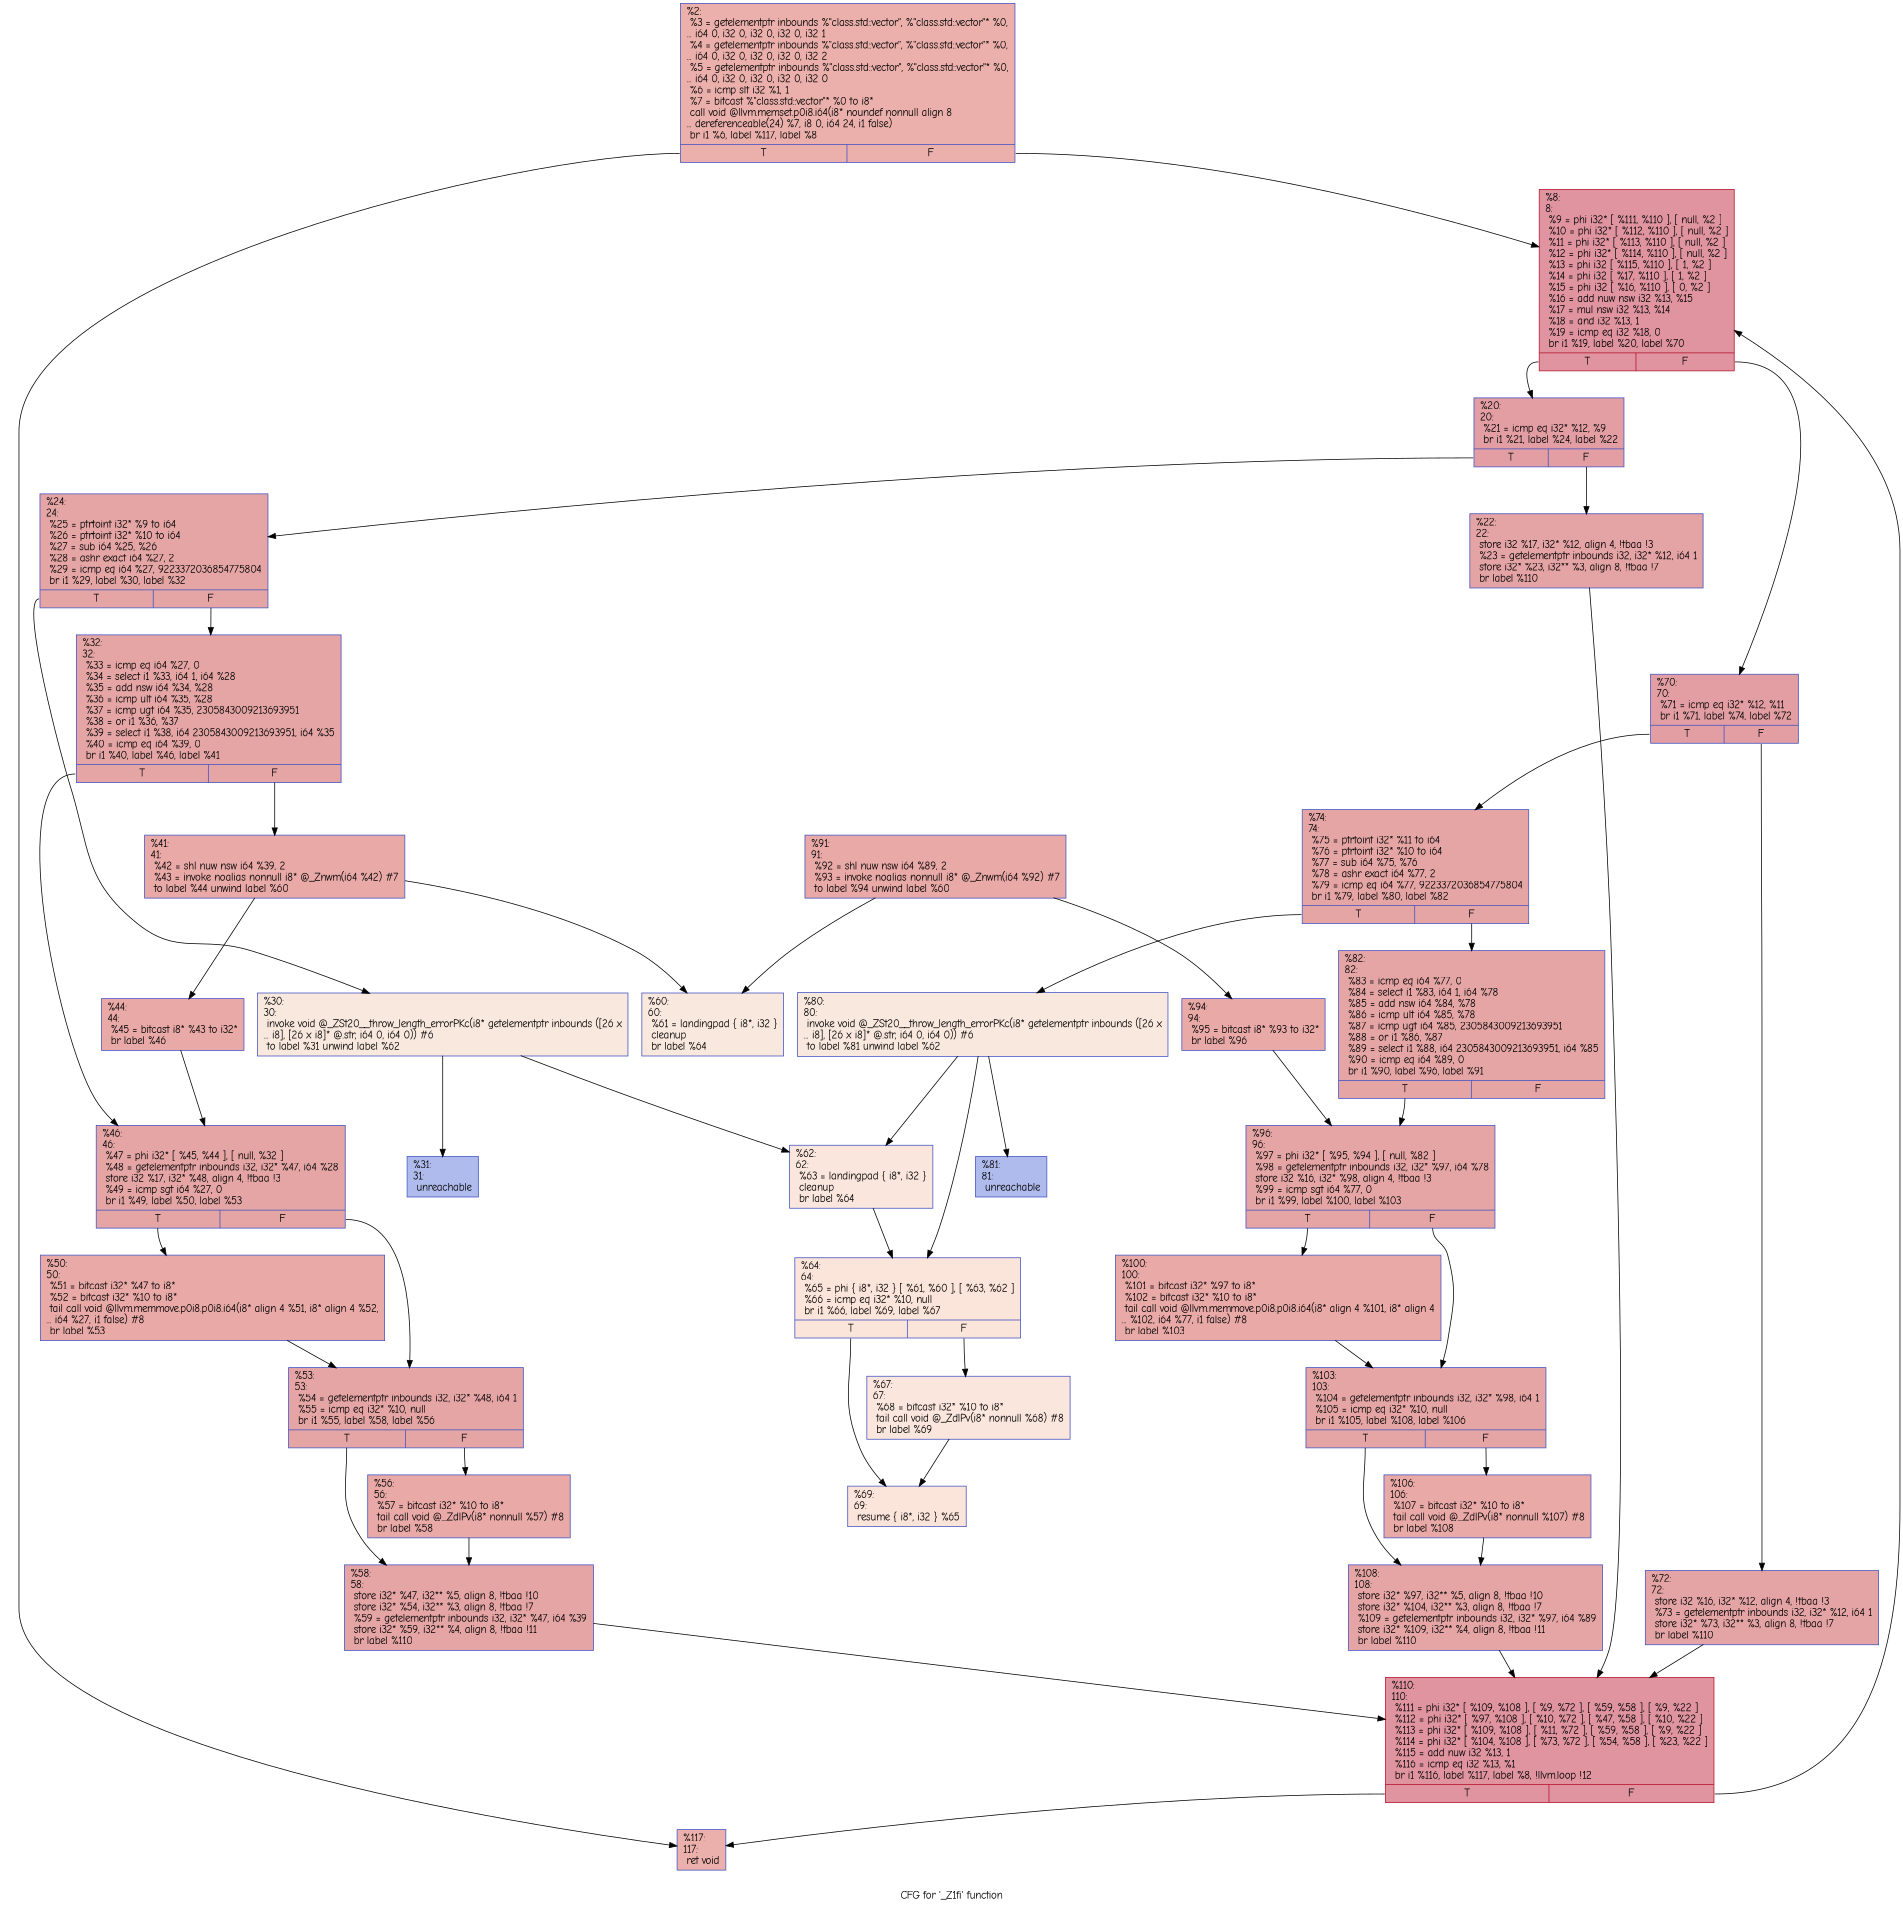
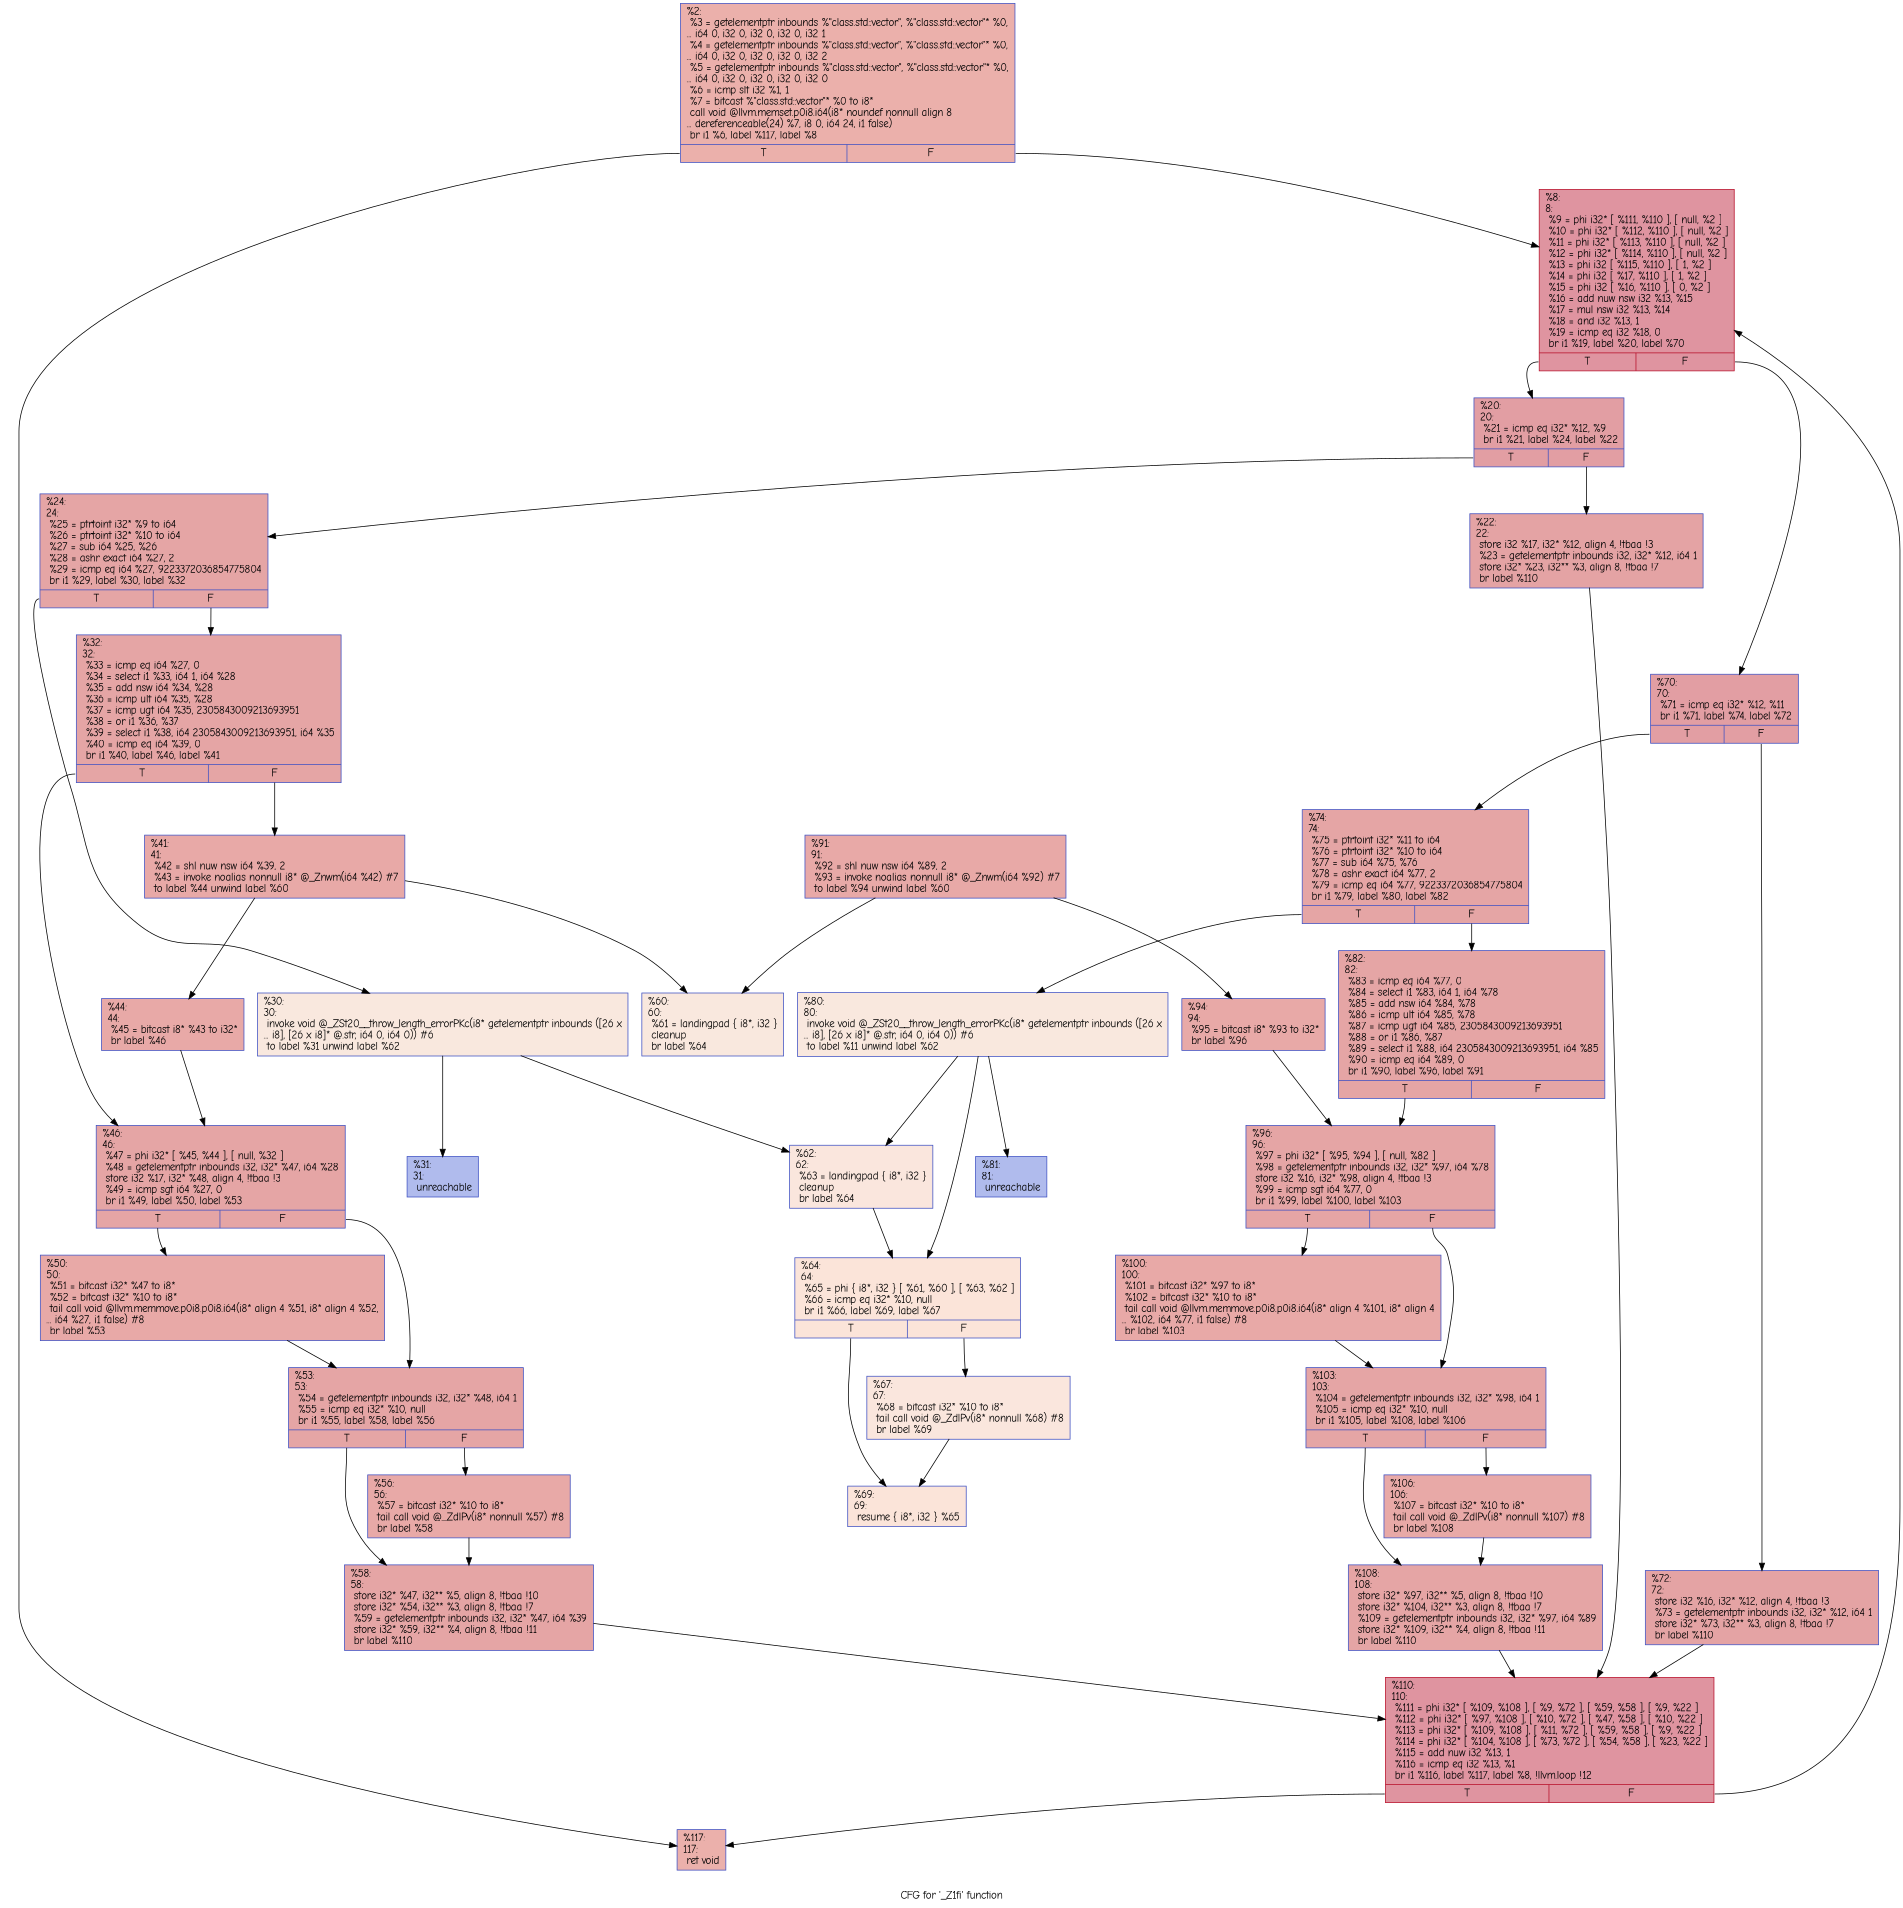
(872, 1047) -> (871, 1047)
